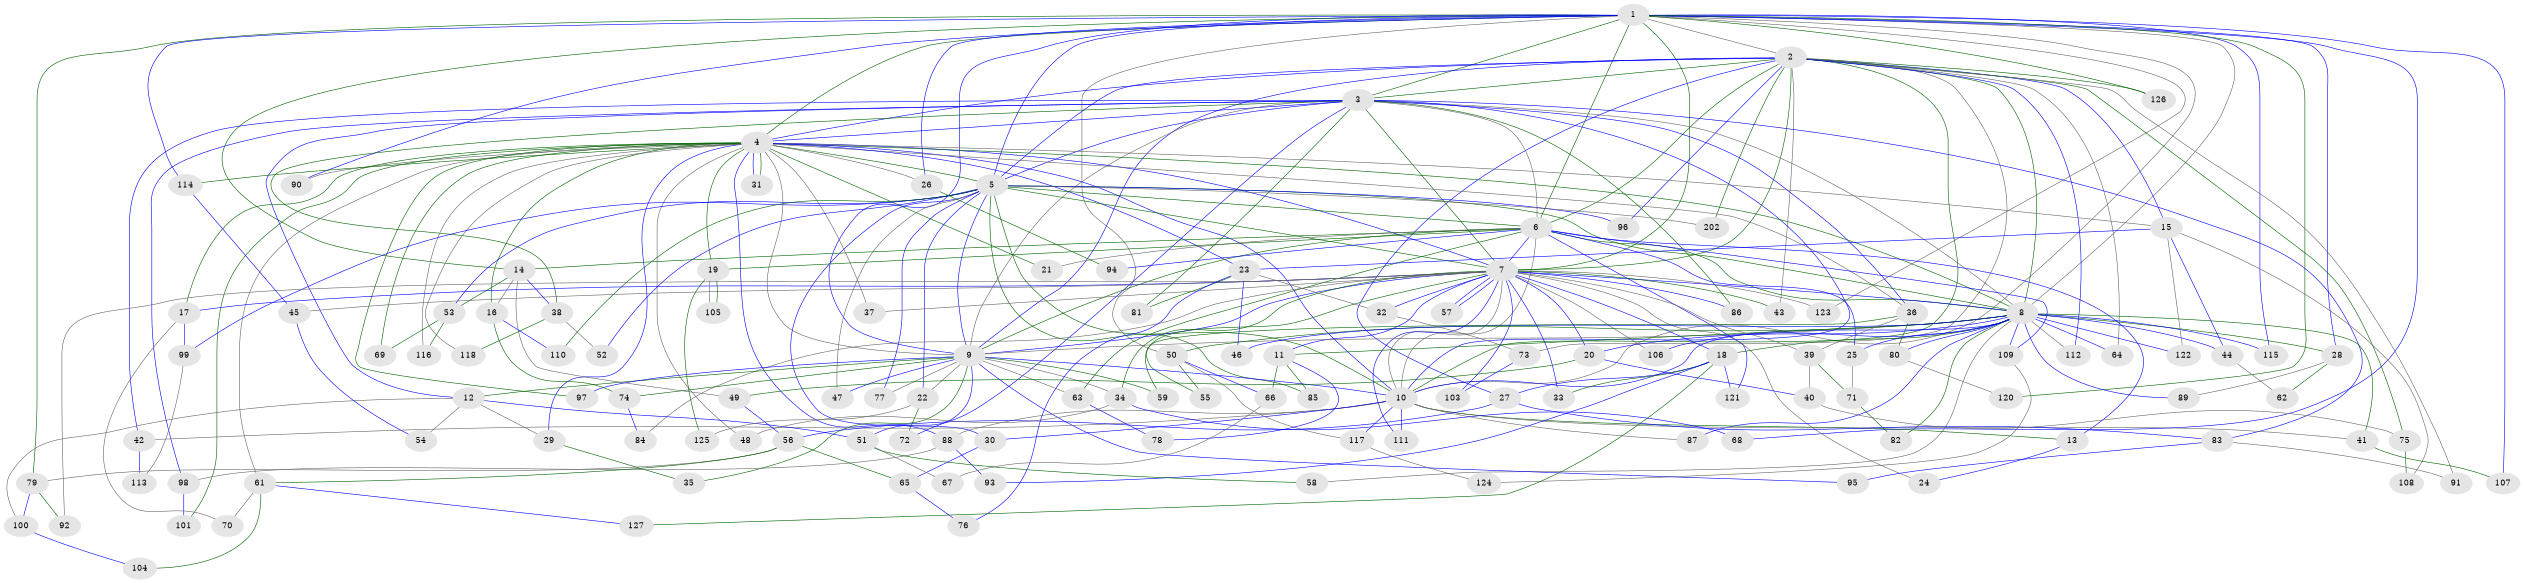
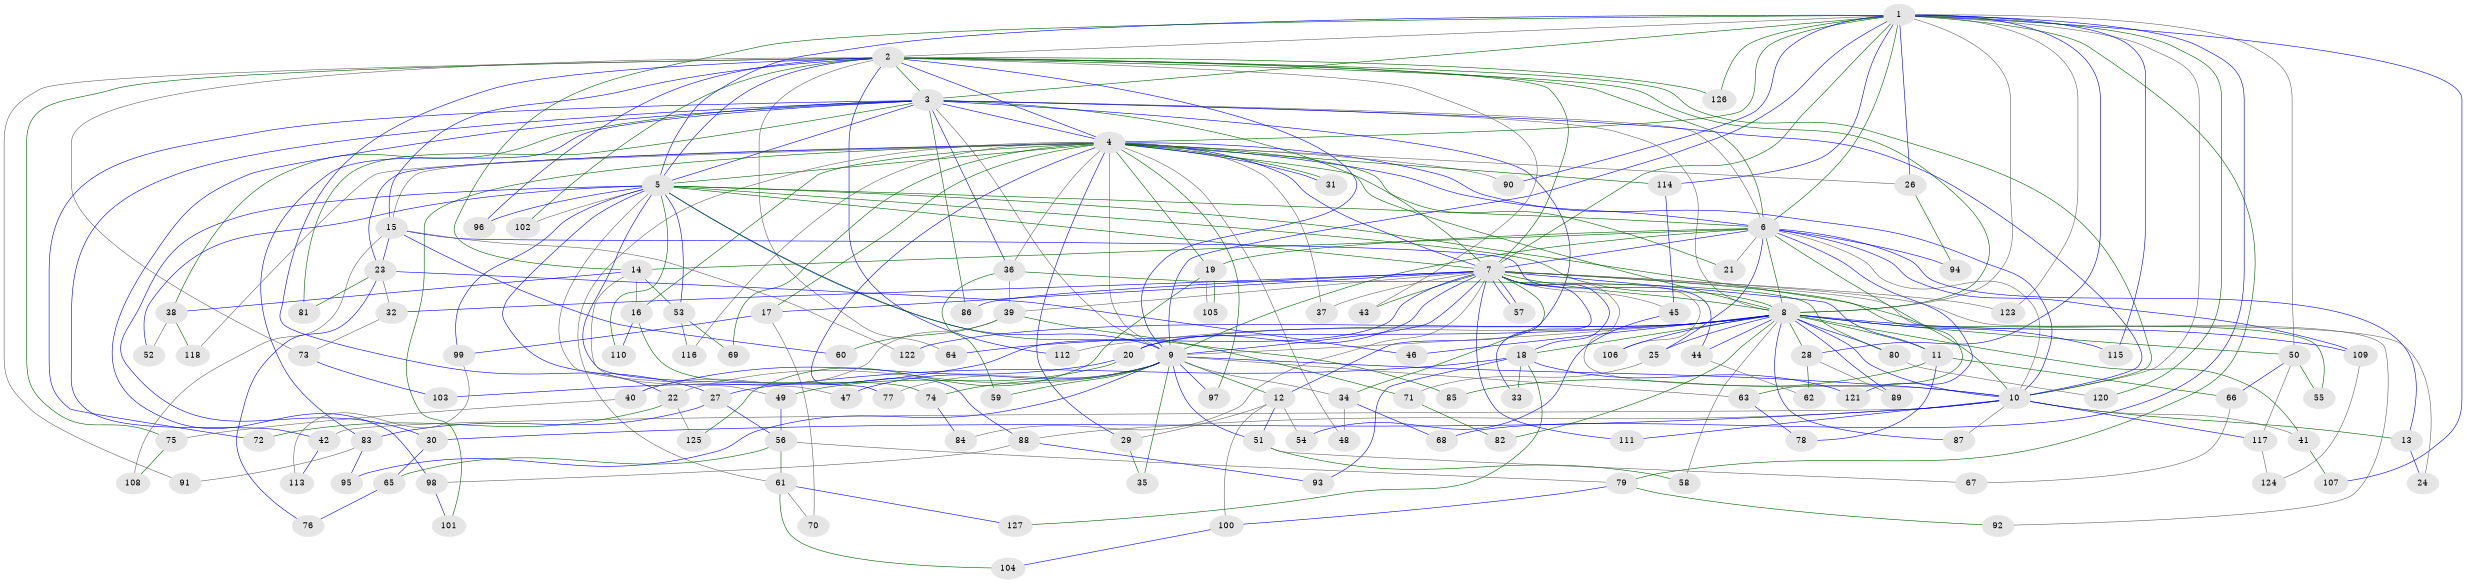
none -> (1436, 187)
(1712, 228) -> (523, 228)
(1762, 288) -> (1650, 295)
none -> (841, 356)
